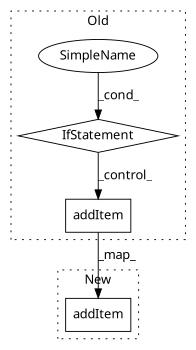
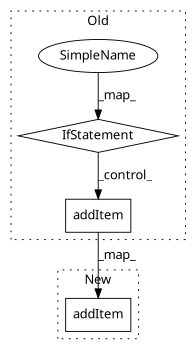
(119, 96) -> (117, 96)
